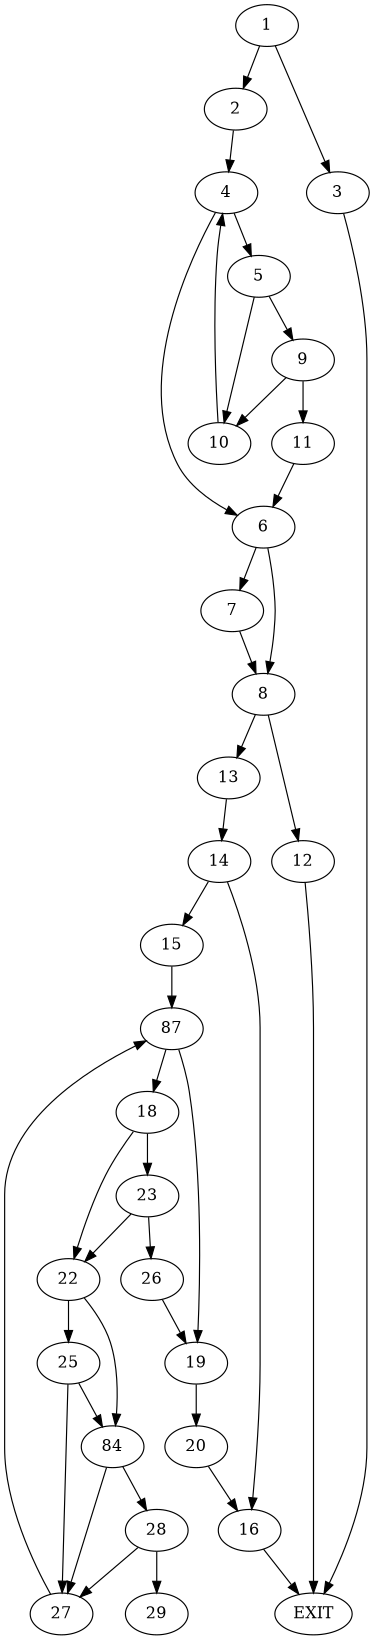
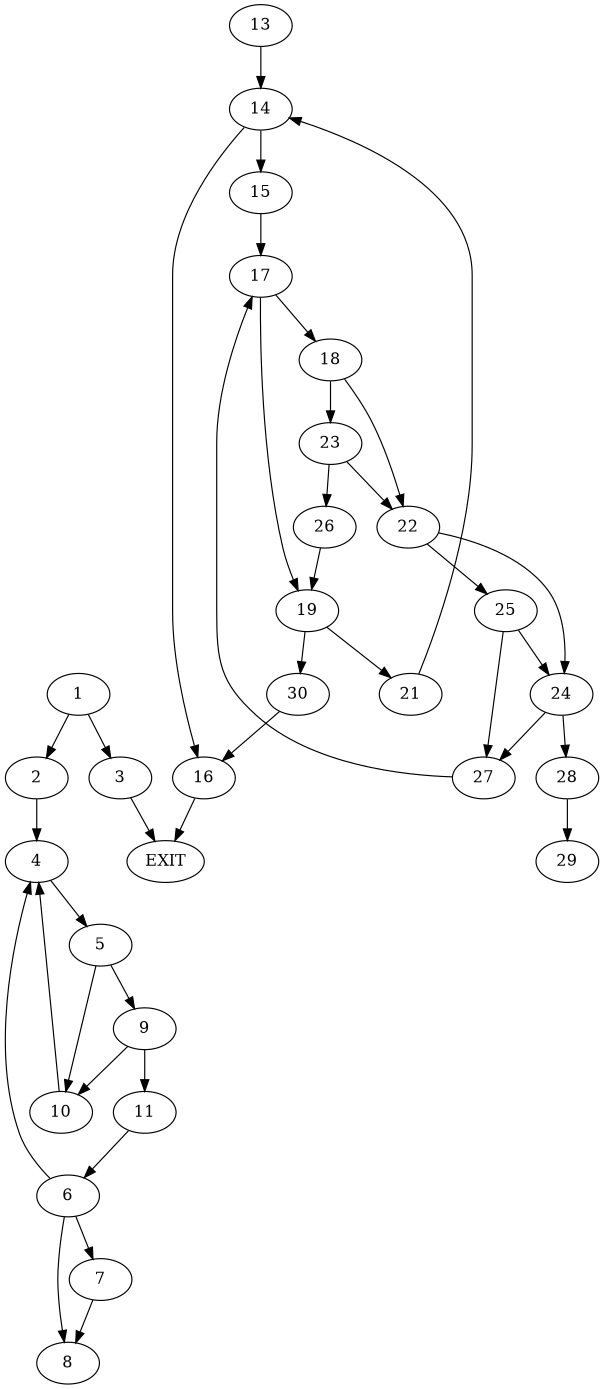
(163, 369) -> (6, 1040)
none -> (411, 694)
(248, 731) -> none
(303, 862) -> none
(172, 1029) -> (261, 276)
(113, 1447) -> (562, 694)
(196, 1447) -> (298, 694)
(114, 1568) -> none
